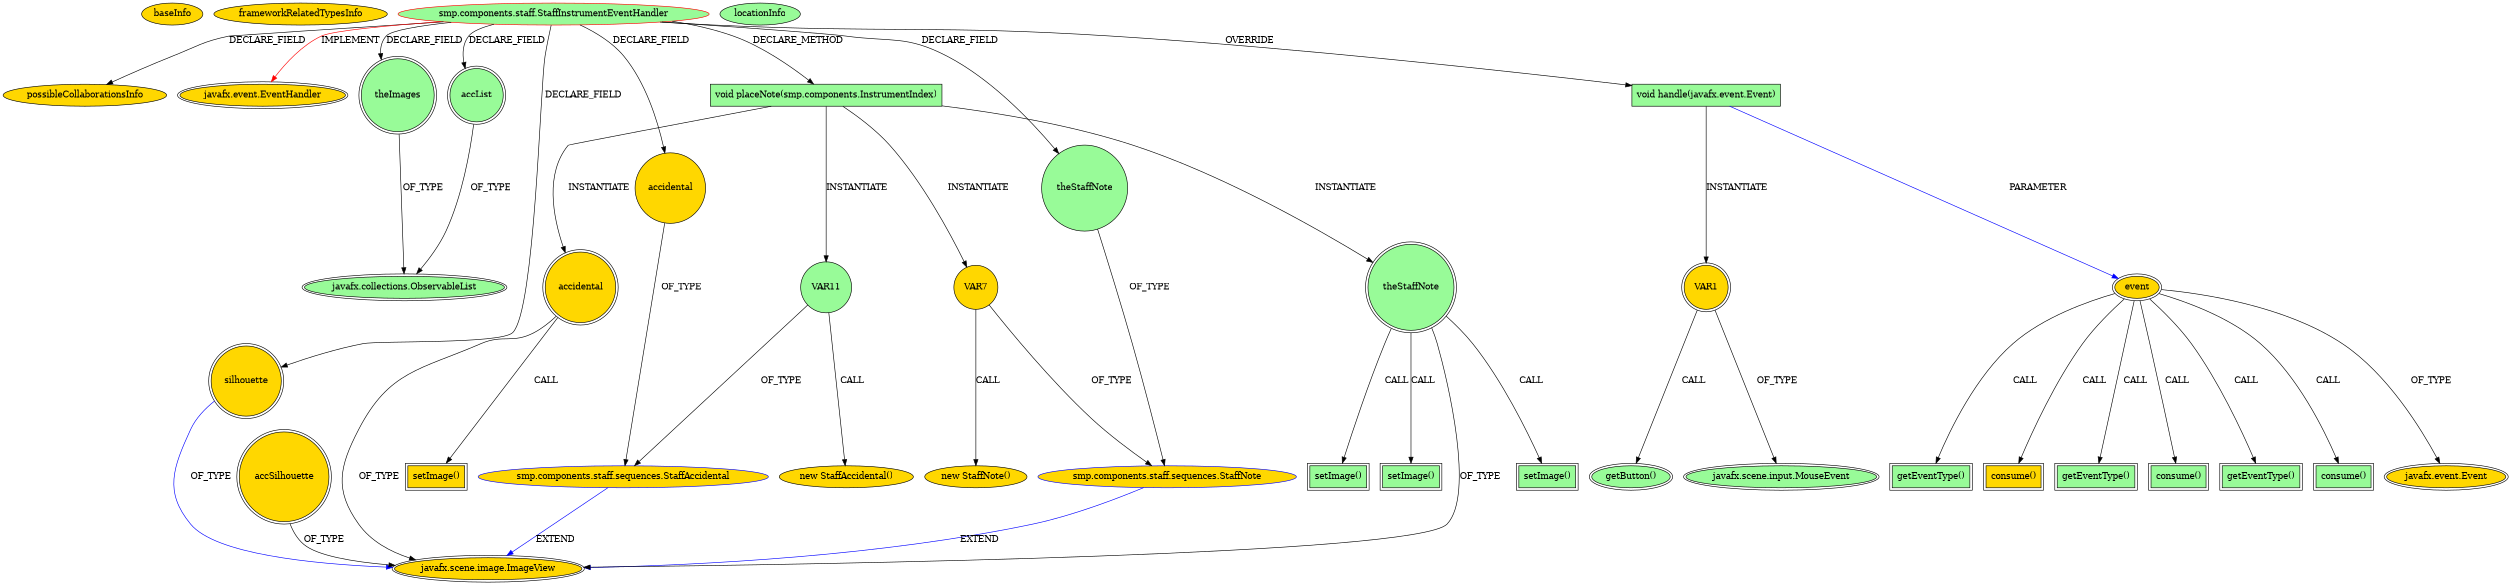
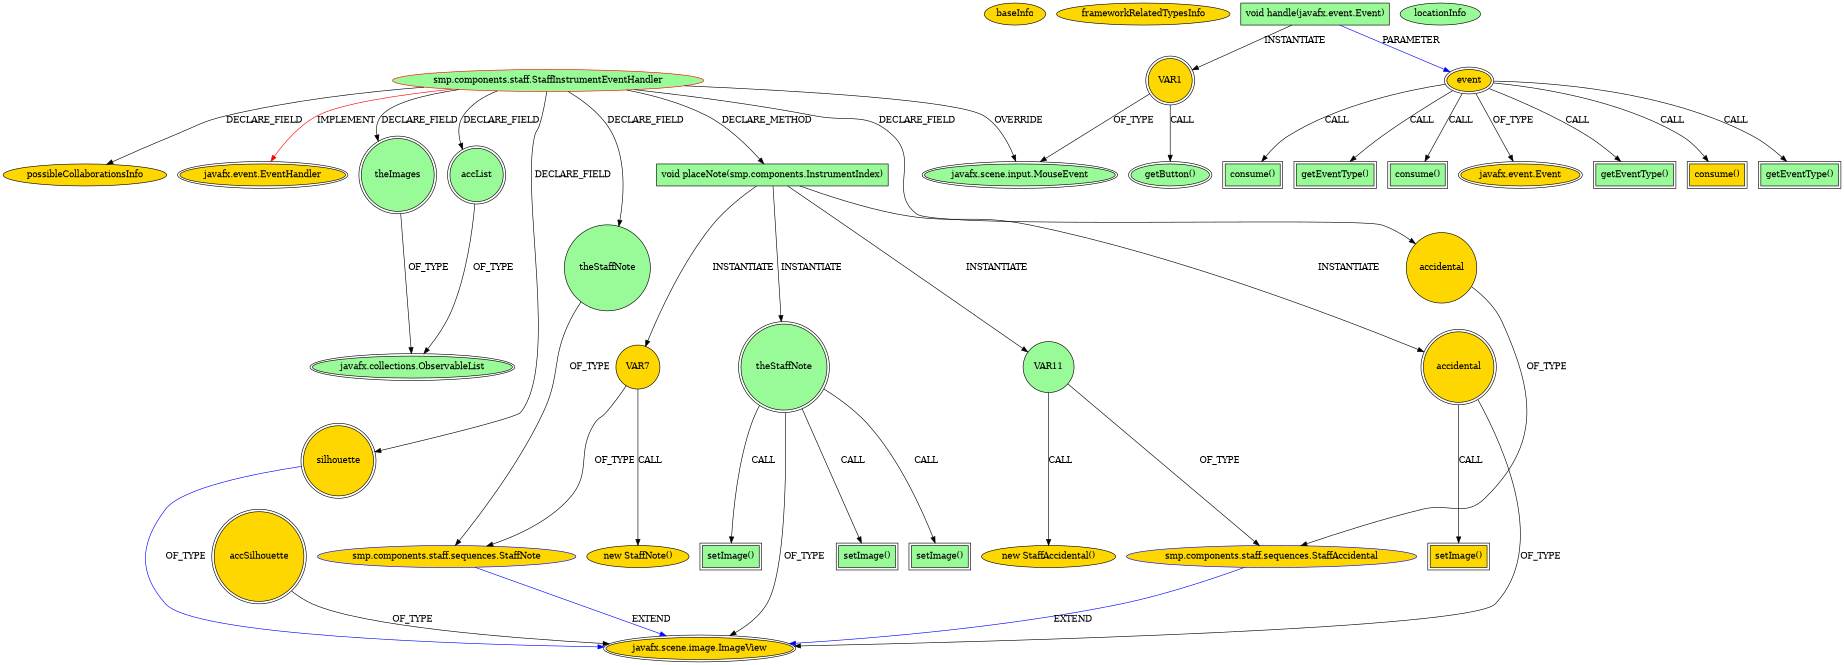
(1144, 38) -> (860, 96)
